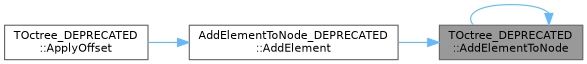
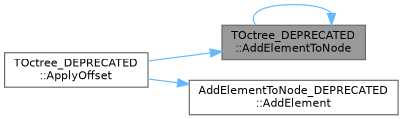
(413, 42) -> (179, 57)
